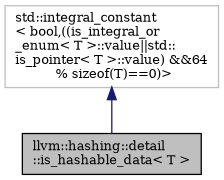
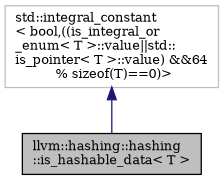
(112, 154) -> (112, 154)
